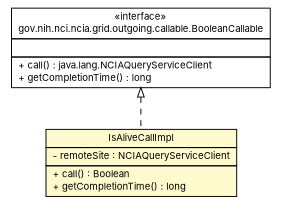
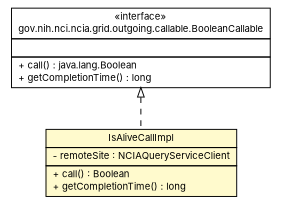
(115, 66) -> (78, 66)
